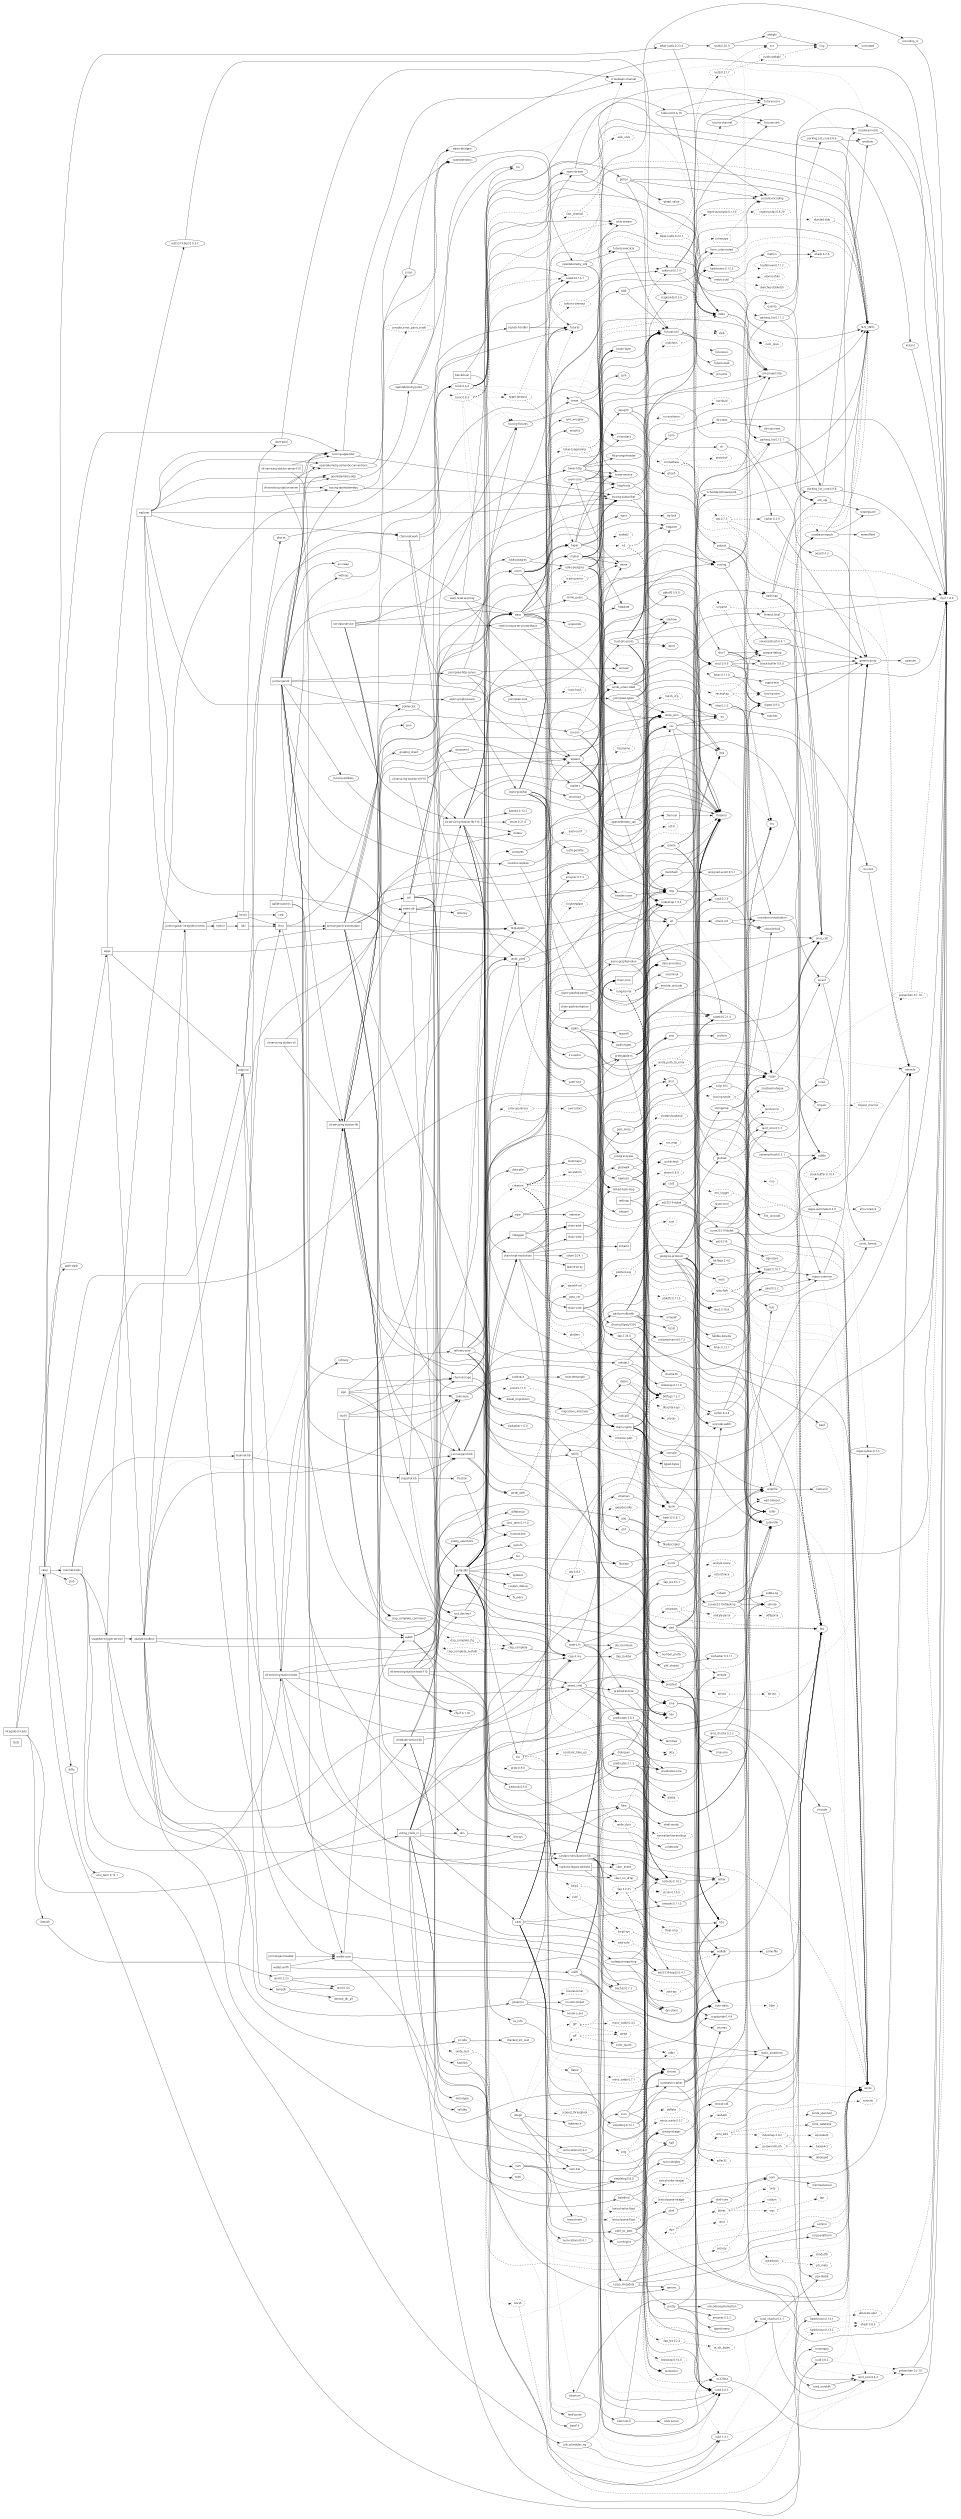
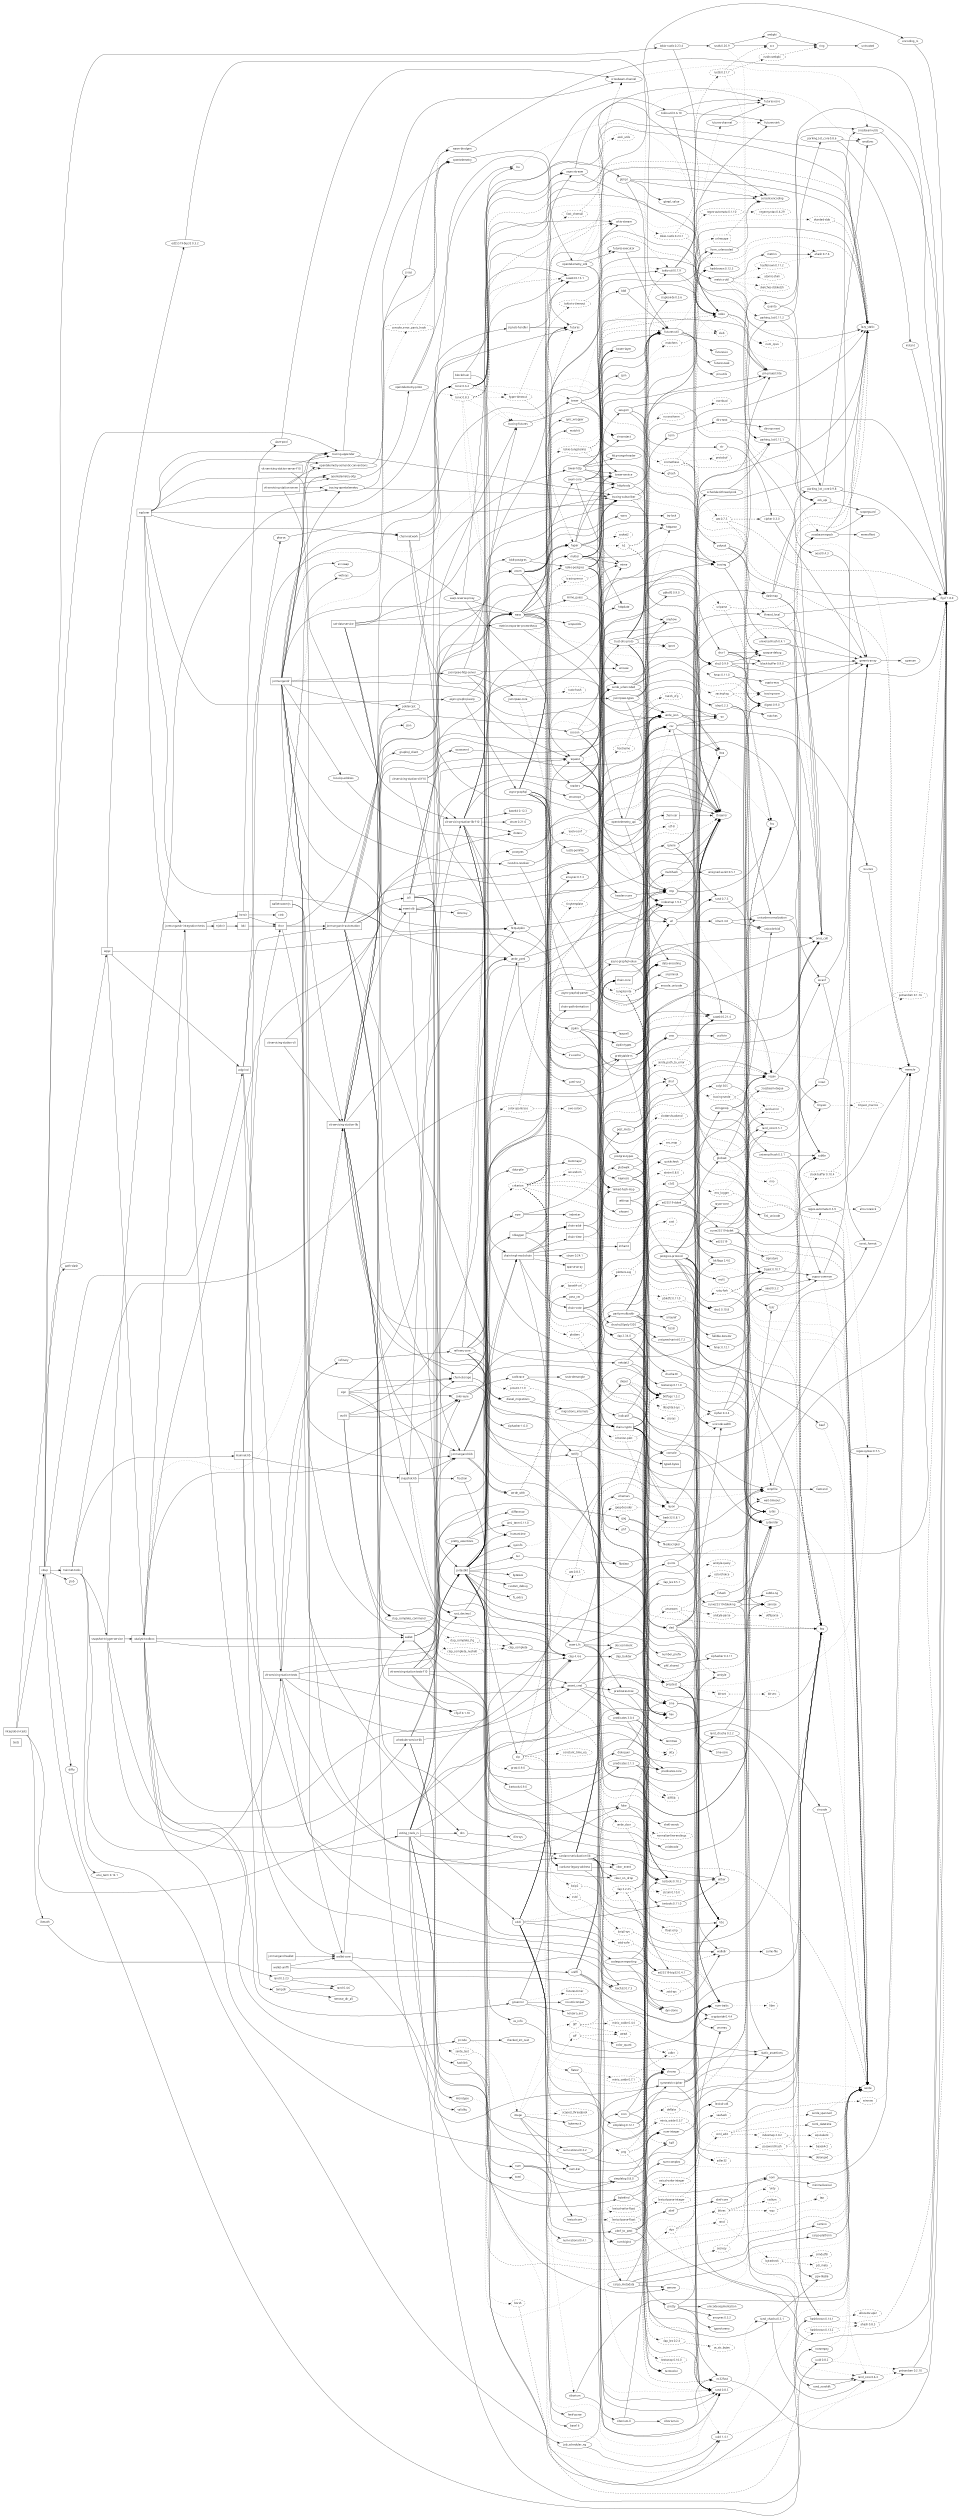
(671, 2132) -> (671, 2132)
